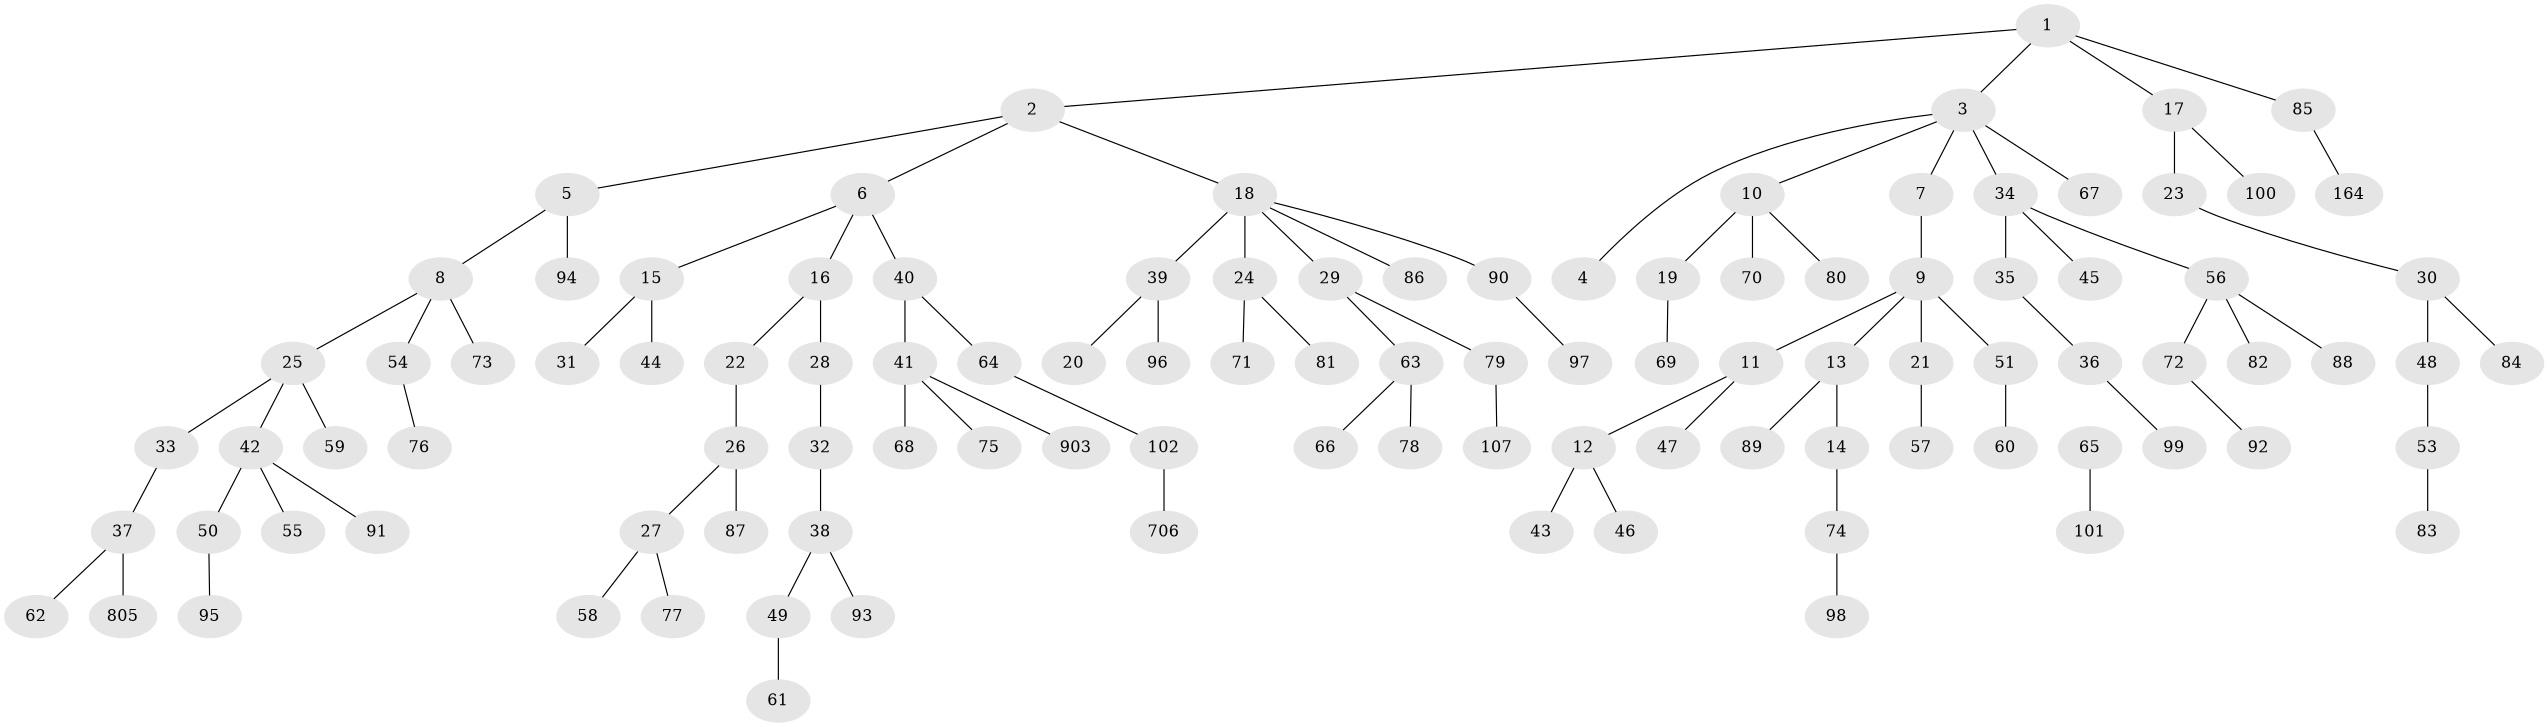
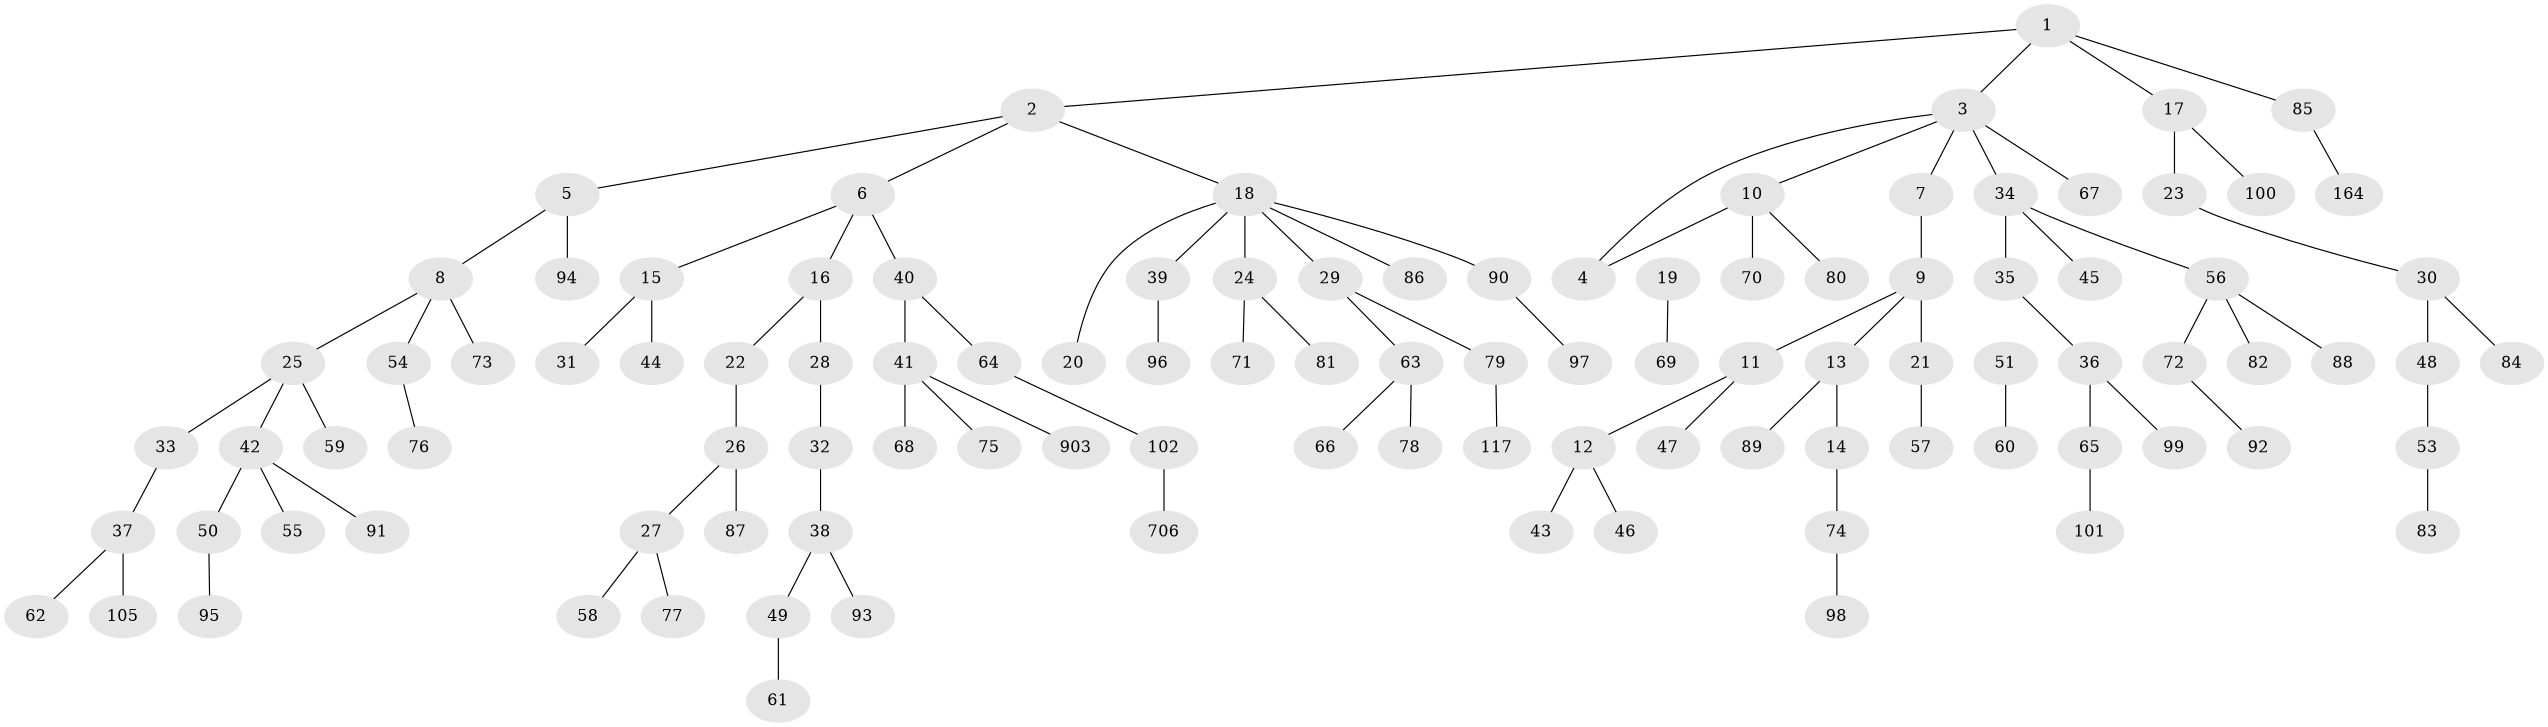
(1710, 237) -> (1668, 237)
(1116, 321) -> (1124, 251)
(1963, 321) -> none
none -> (2090, 406)
(1497, 448) -> (1497, 448)
(123, 617) -> (123, 617)
